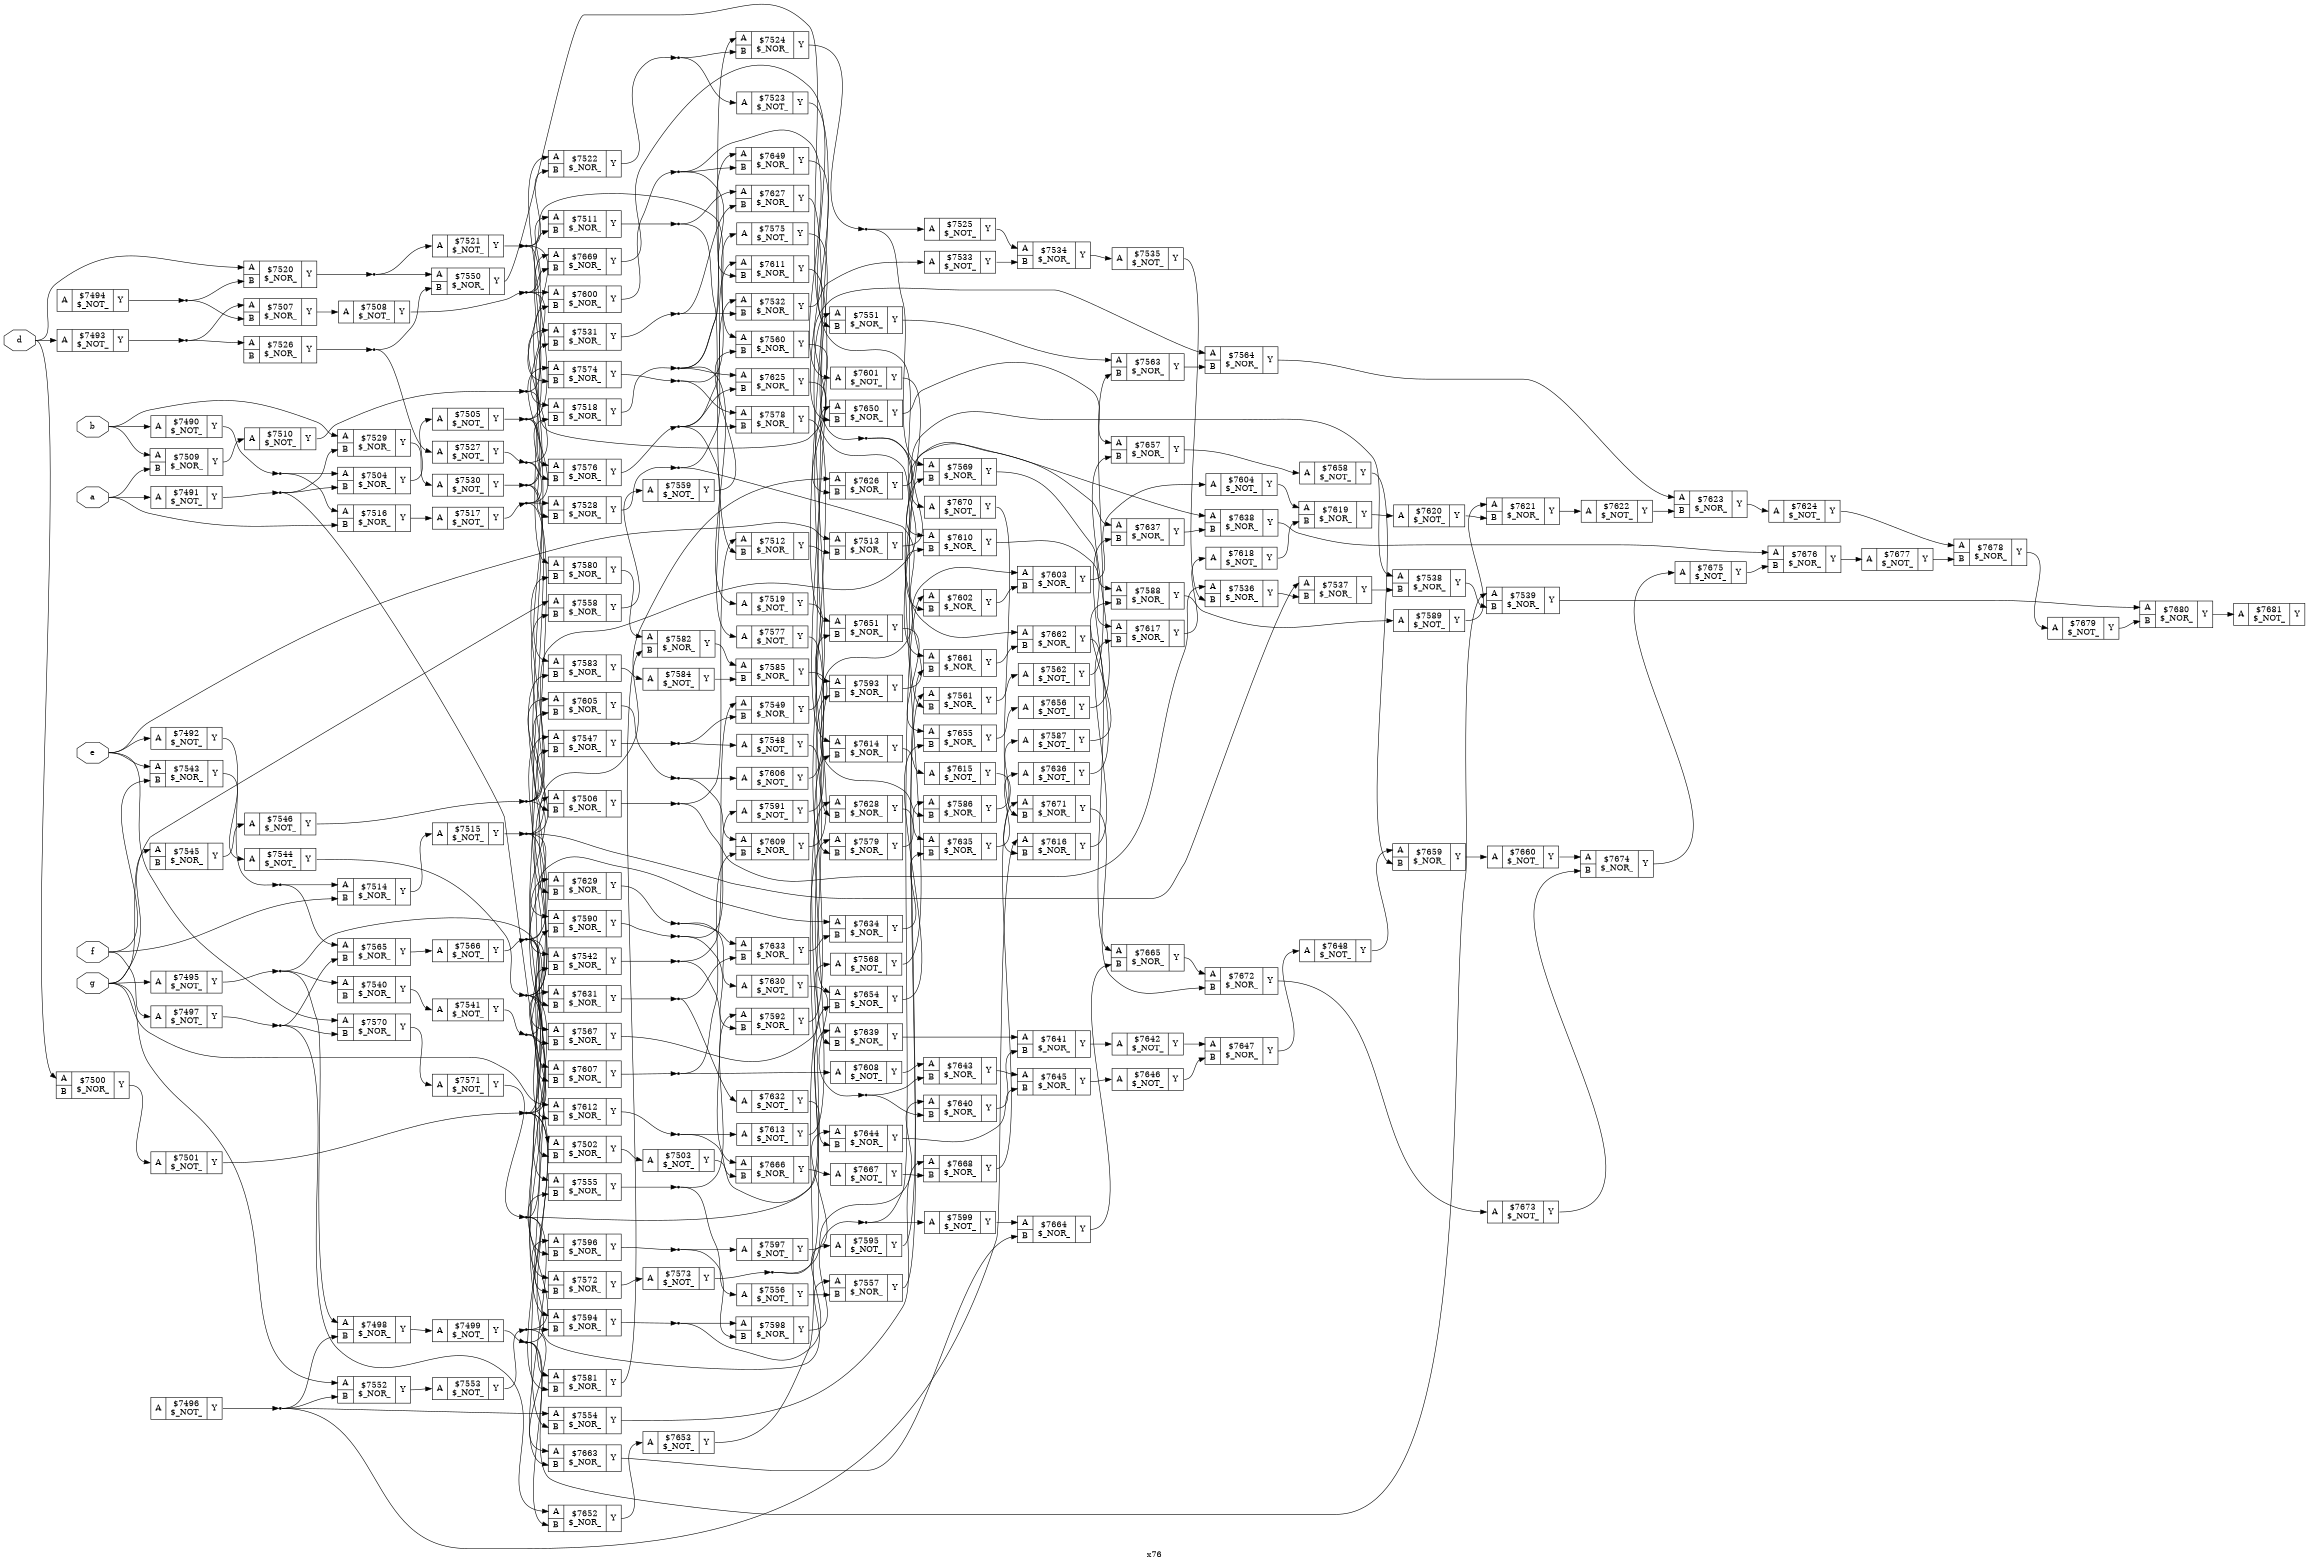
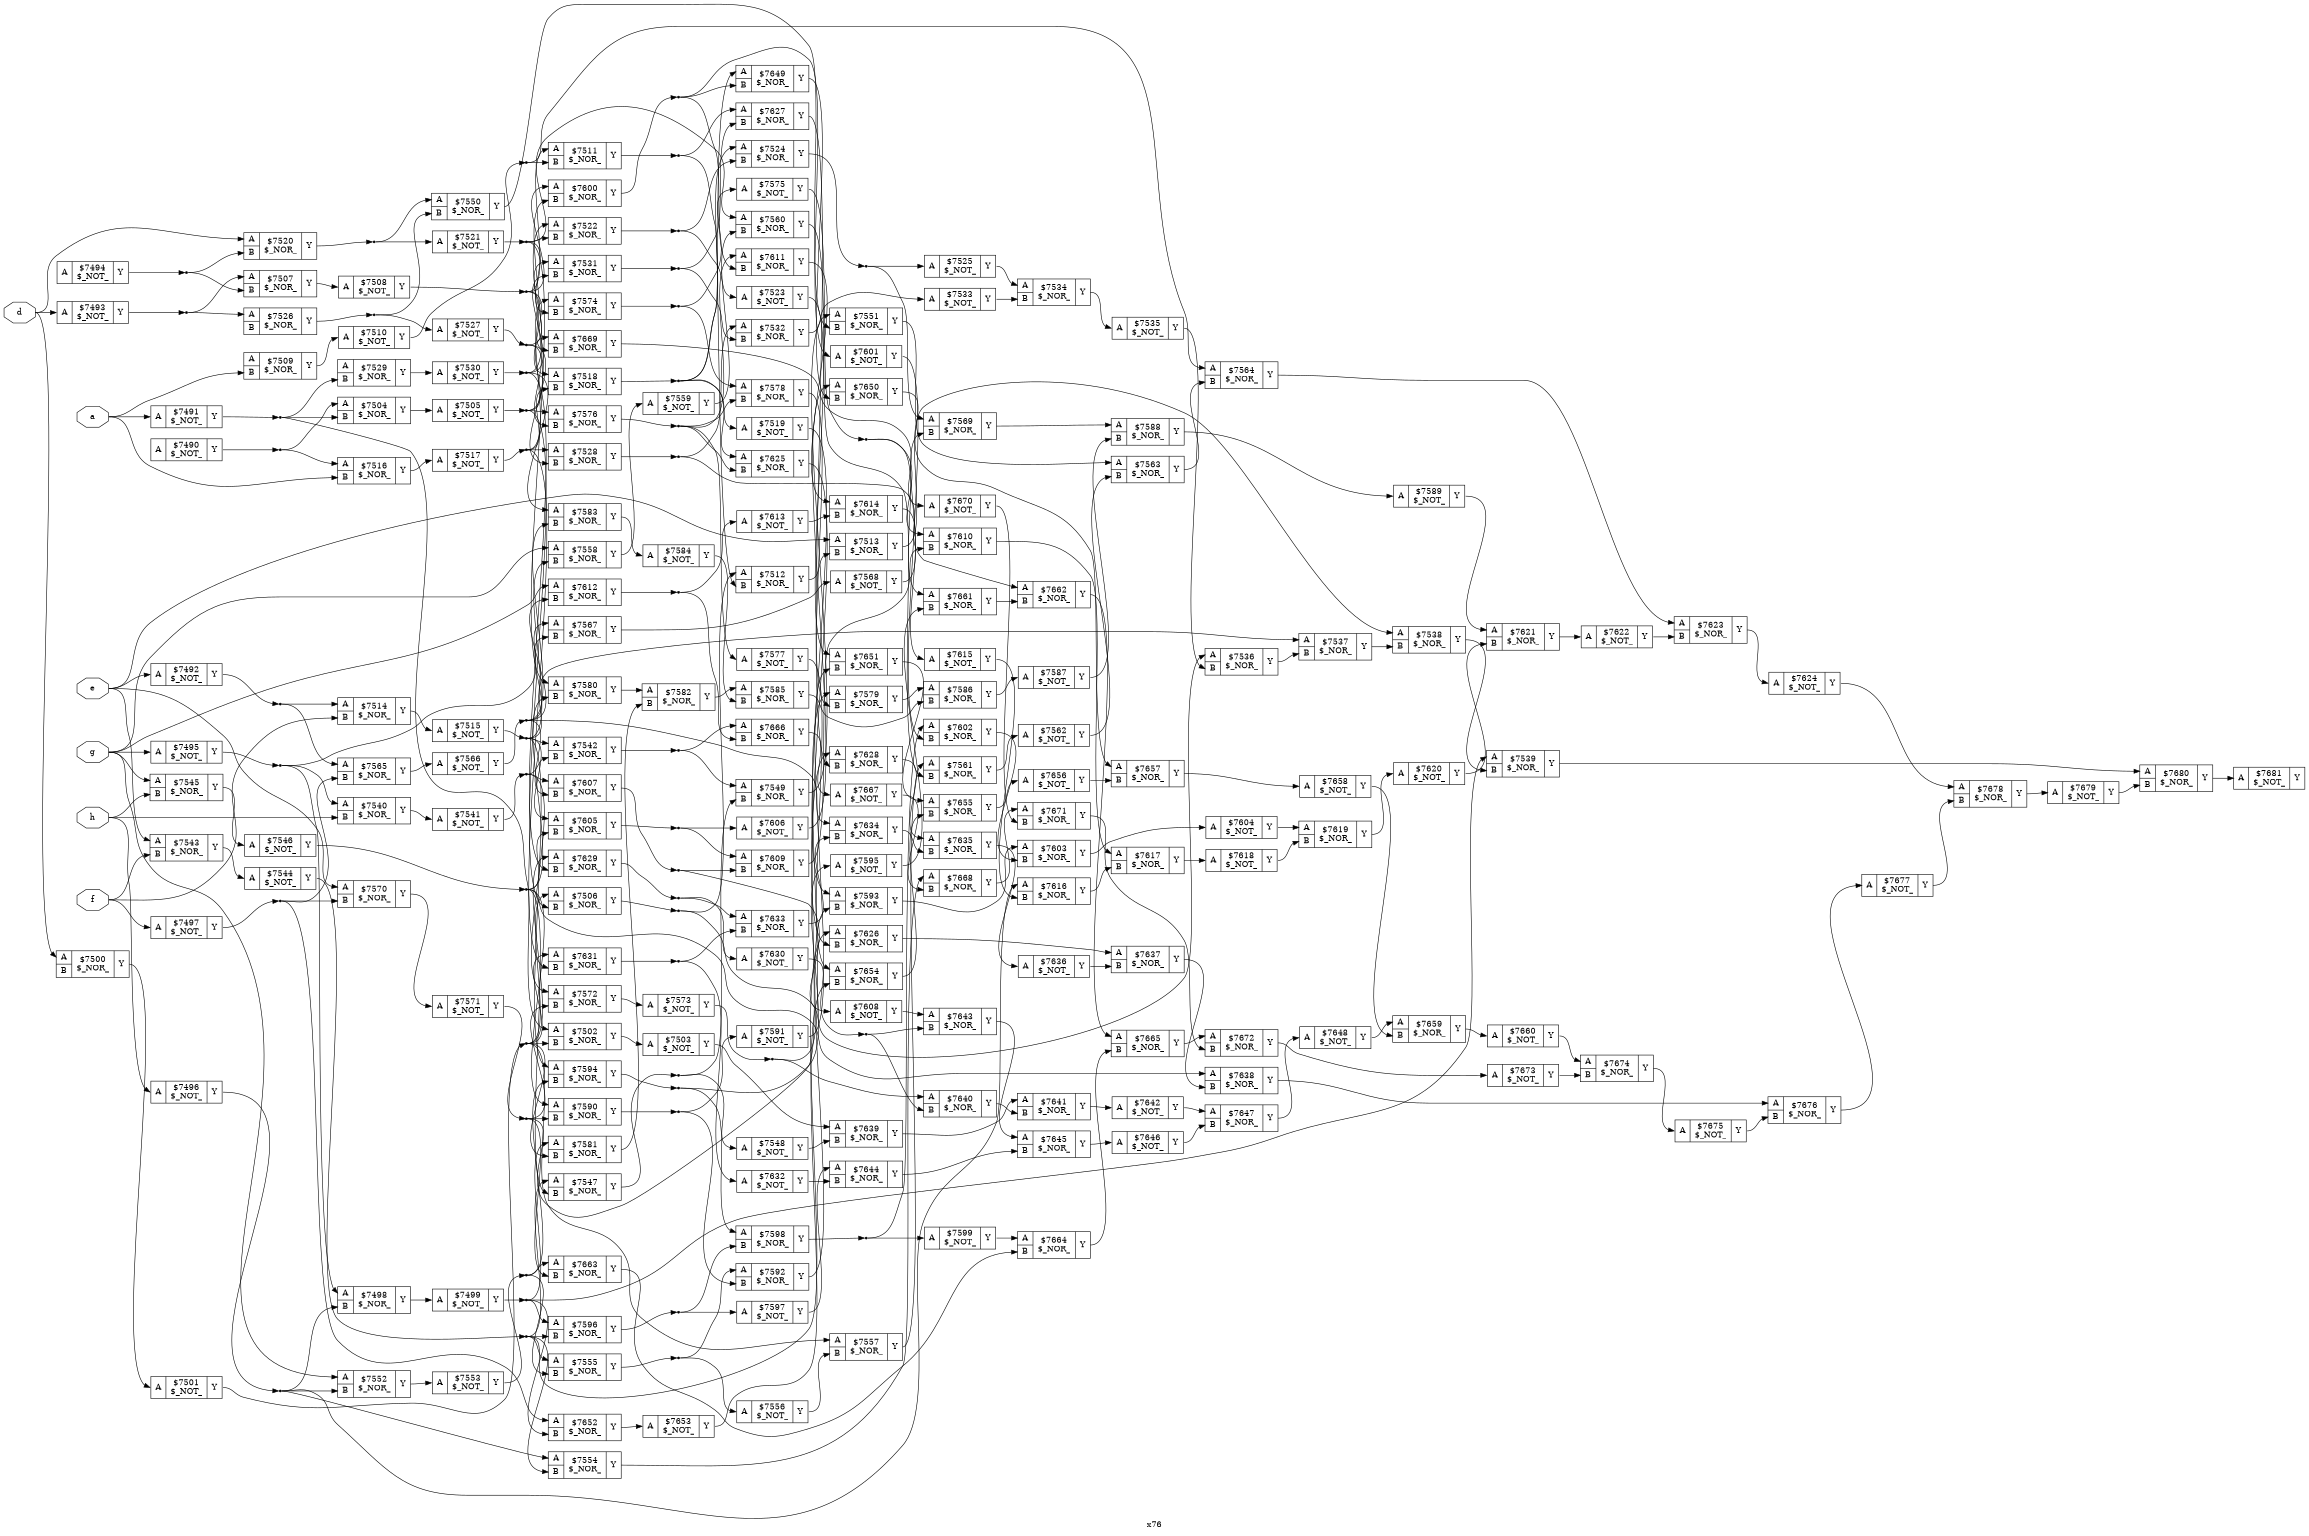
(93, 427) -> none
none -> (93, 818)
